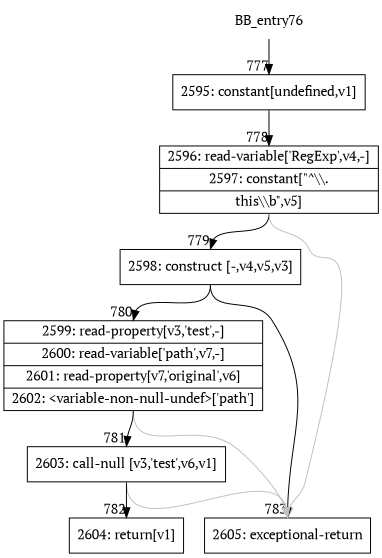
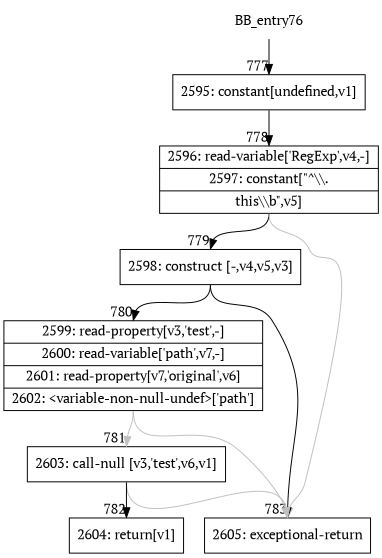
(130, 427) -> (130, 427)
